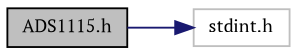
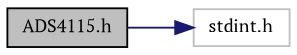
(67, 28) -> (67, 28)
